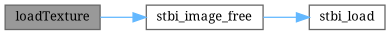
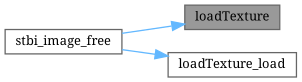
(117, 17) -> (147, 30)
(347, 17) -> (232, 65)
